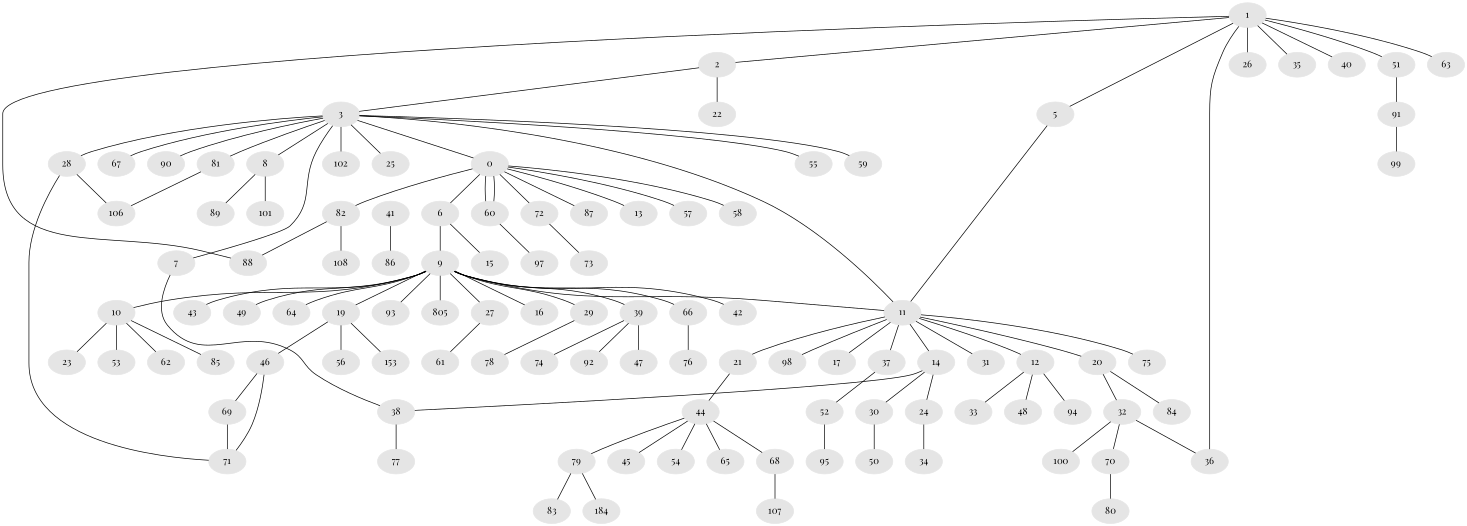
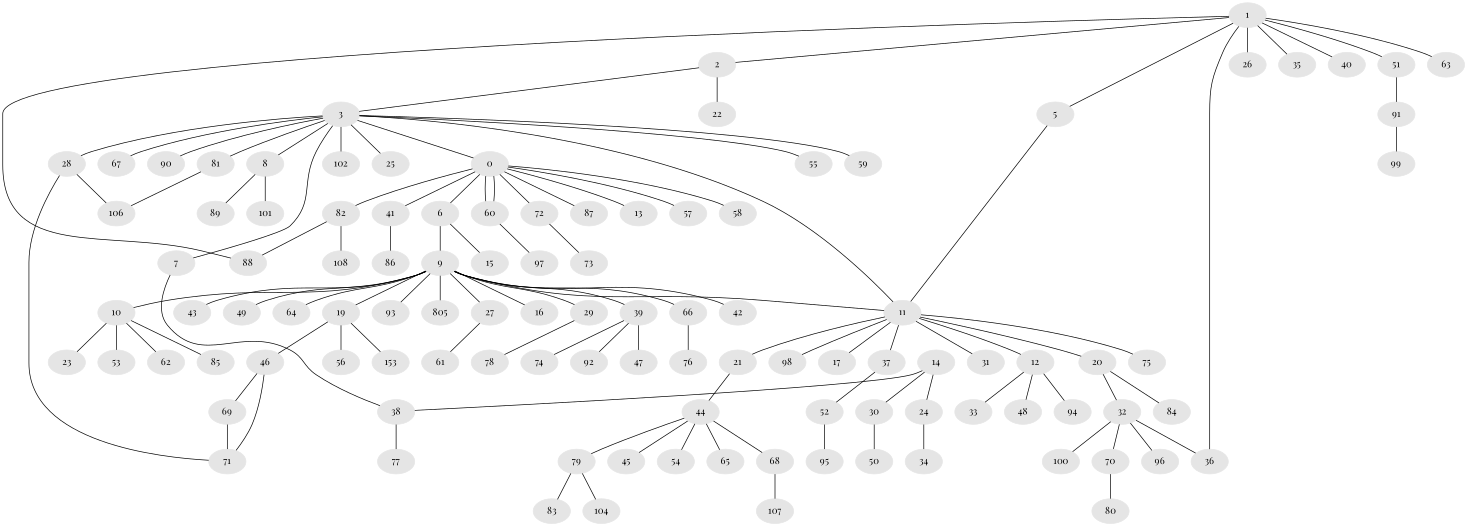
none -> (440, 189)
(919, 338) -> none
none -> (1160, 462)
(601, 511) -> (601, 511)
